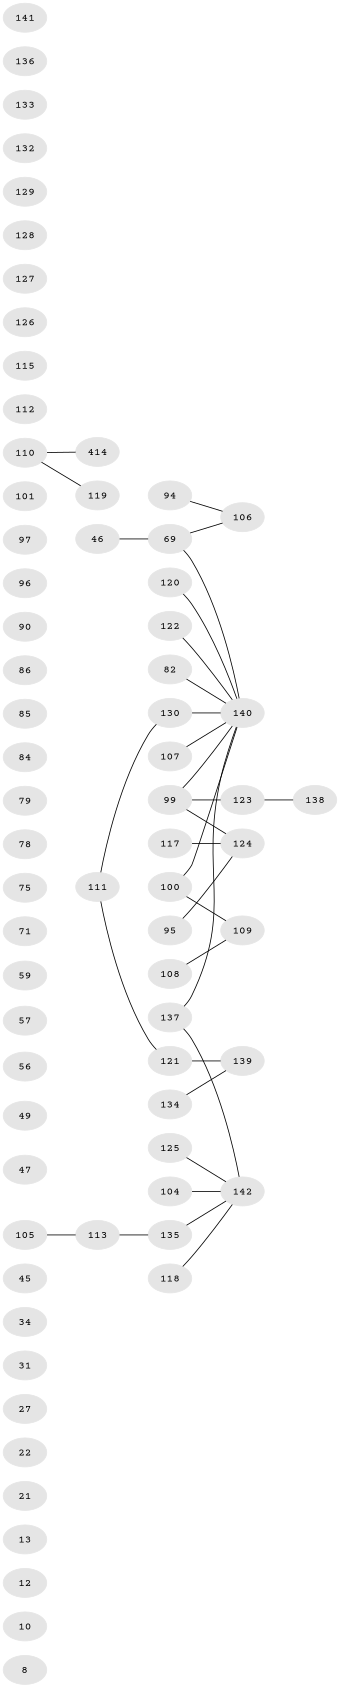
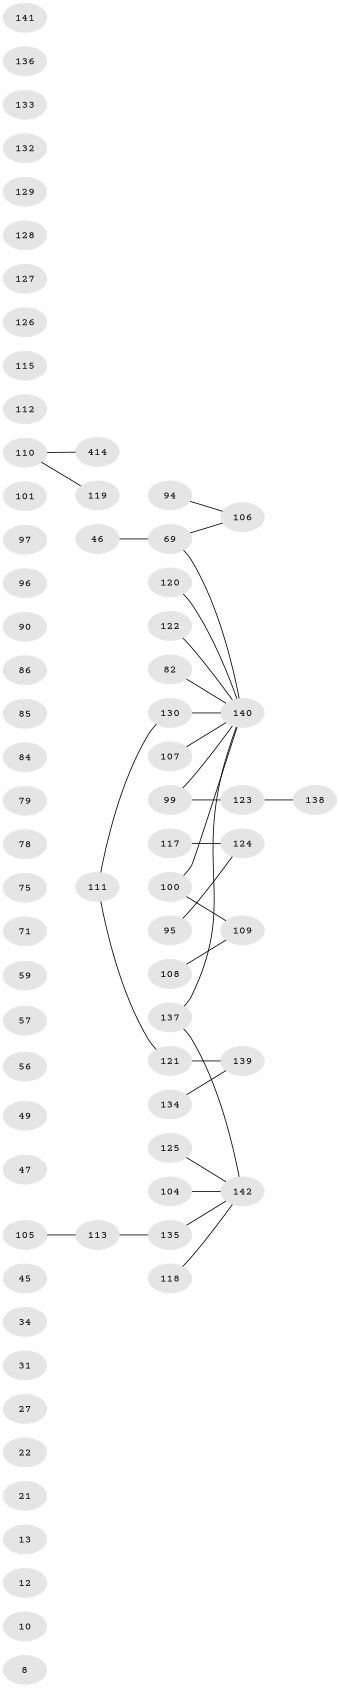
(201, 819) -> none
